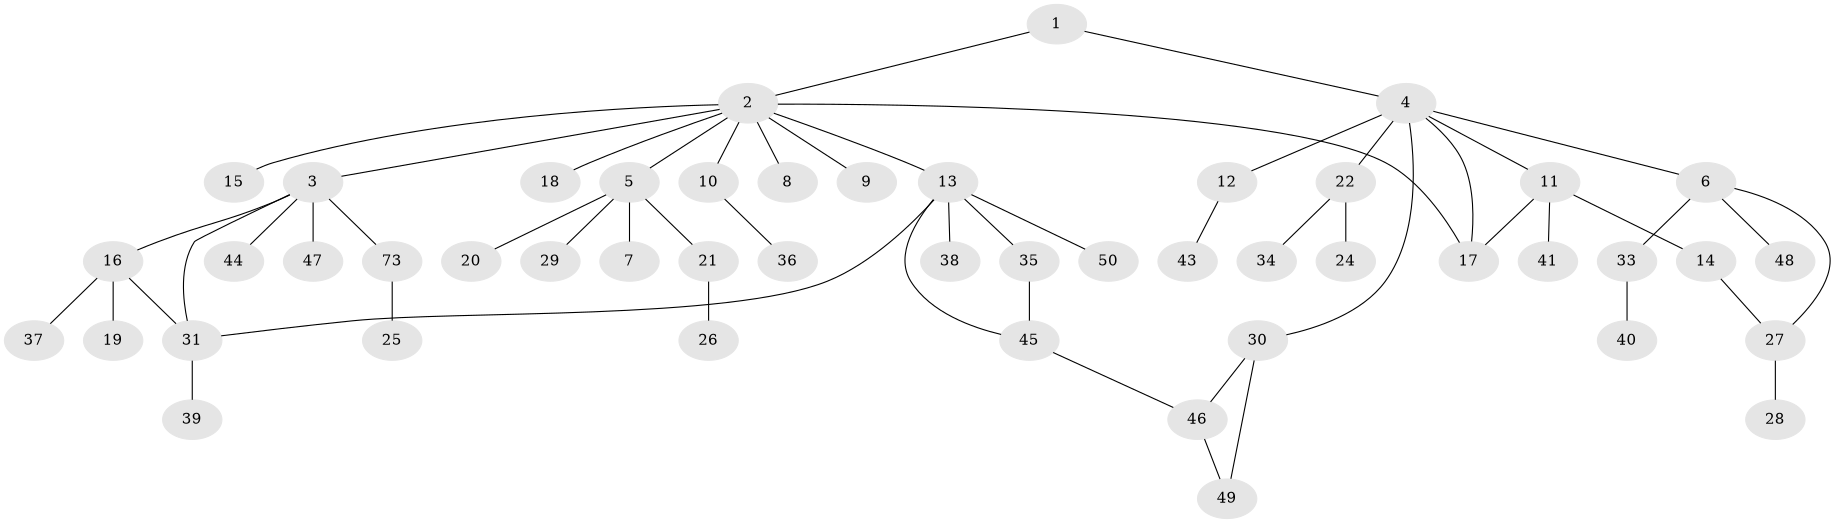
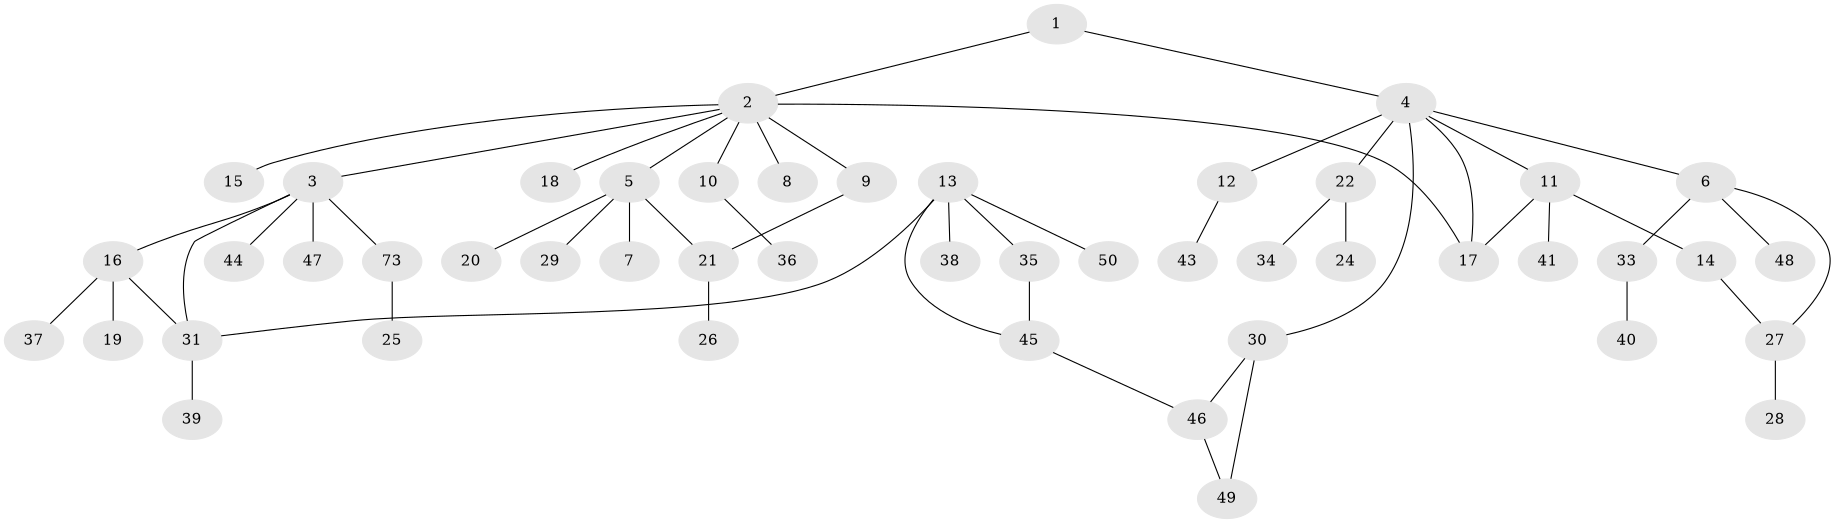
(850, 141) -> none
none -> (788, 222)
